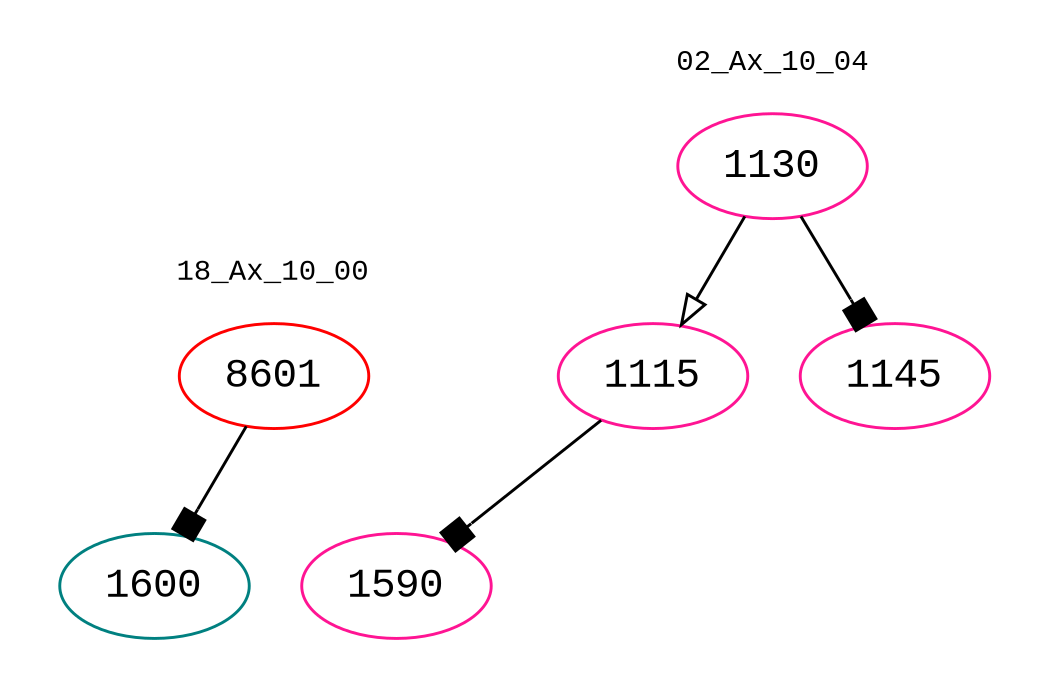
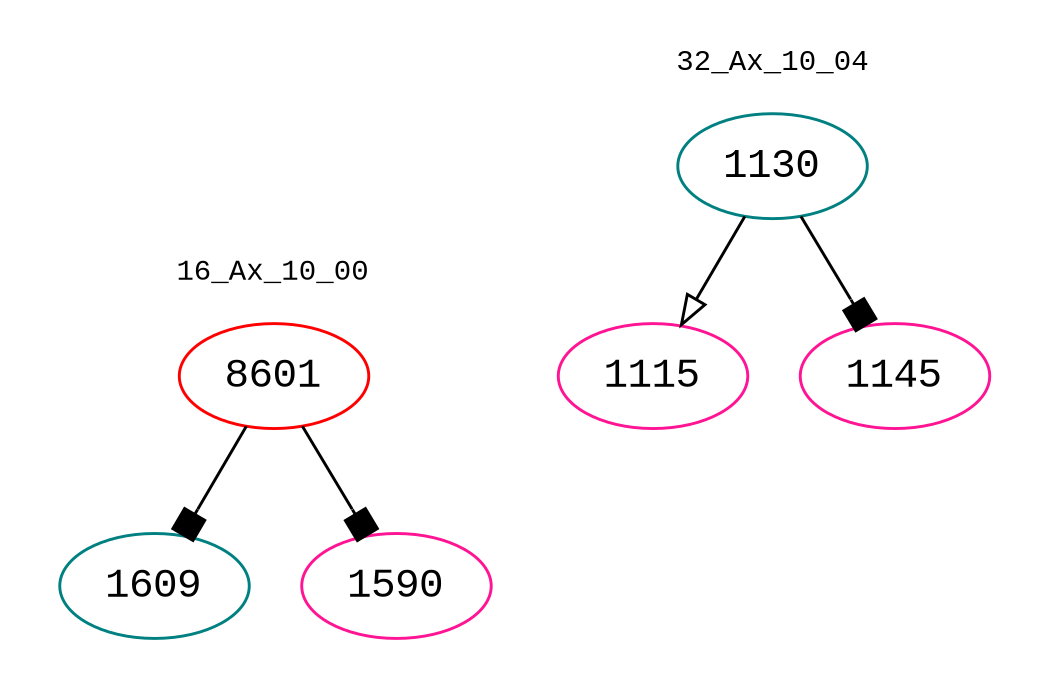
(774, 63) -> (774, 63)
(773, 166) -> (773, 166)
(274, 273) -> (274, 273)
(536, 472) -> (327, 468)
(155, 586) -> (155, 586)
